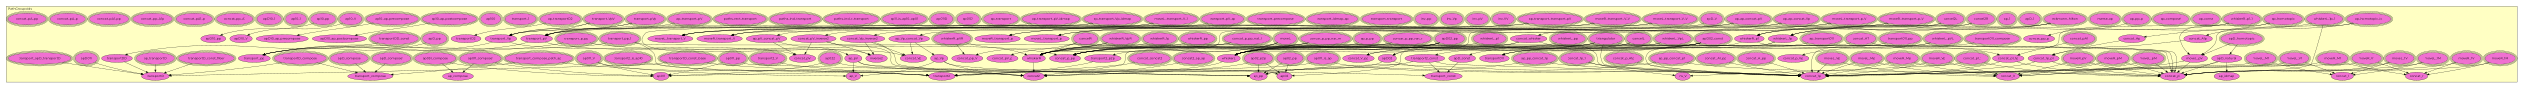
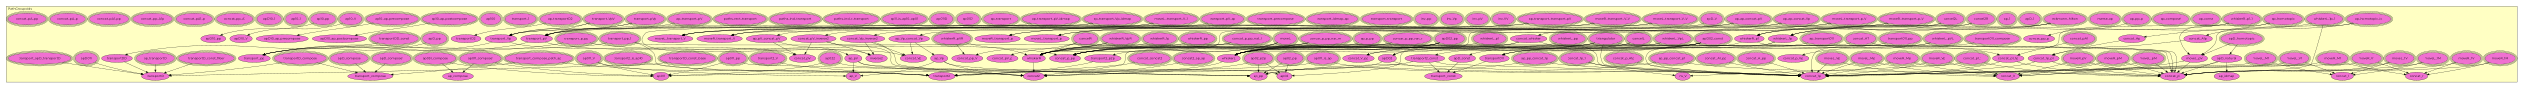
(1065, 72) -> (1470, 67)
